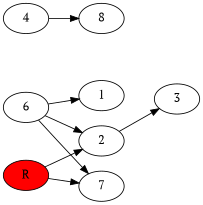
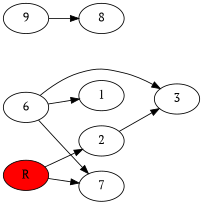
(26, 18) -> (26, 18)
(60, 122) -> (94, 69)
